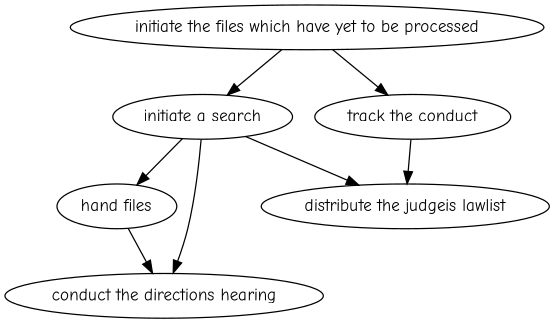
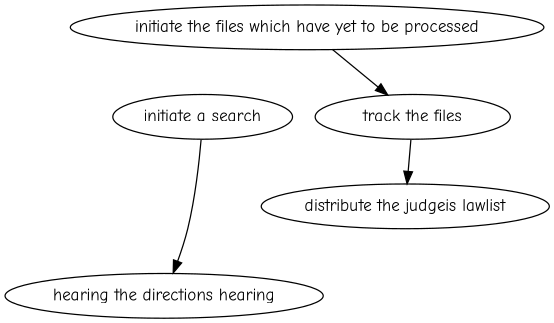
(259, 68) -> none
(413, 117) -> (413, 117)
(296, 158) -> none
(117, 206) -> none
(164, 296) -> (164, 296)
